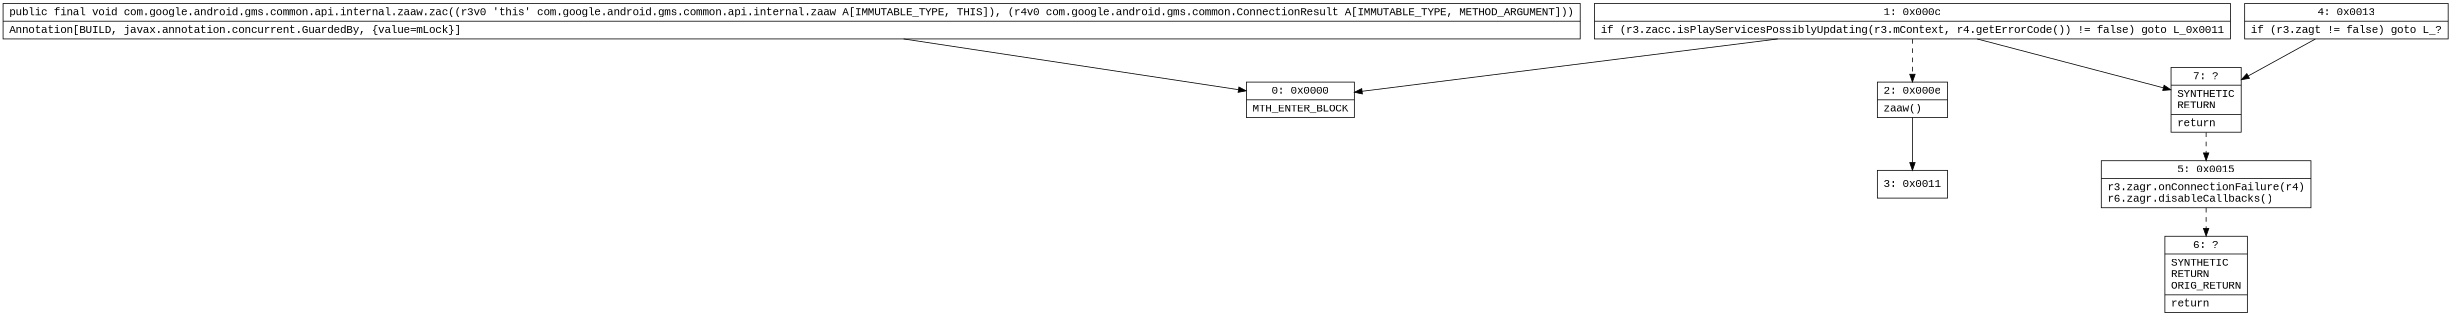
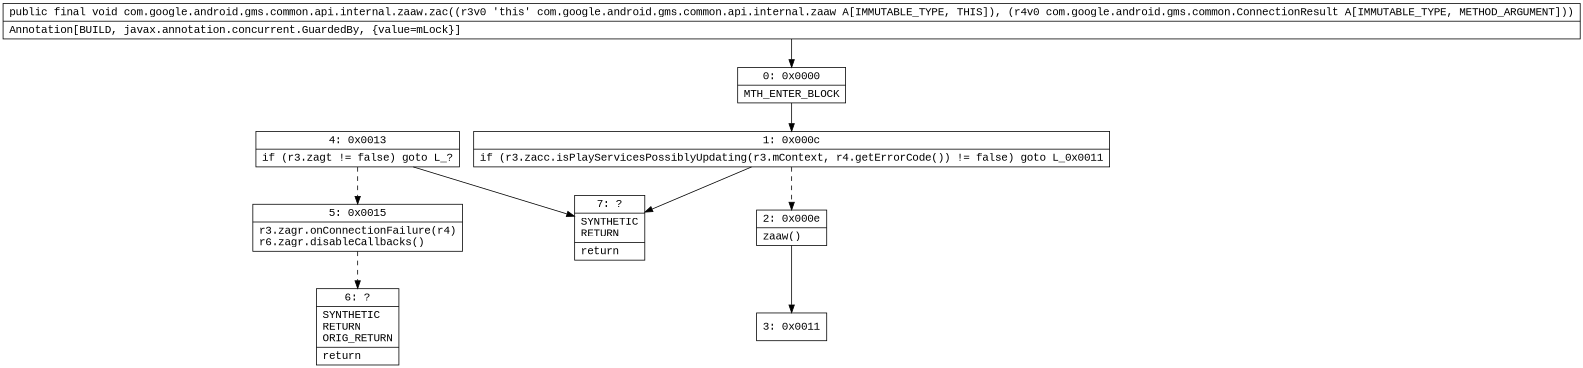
(1570, 65) -> (792, 113)
(2206, 143) -> (358, 182)
